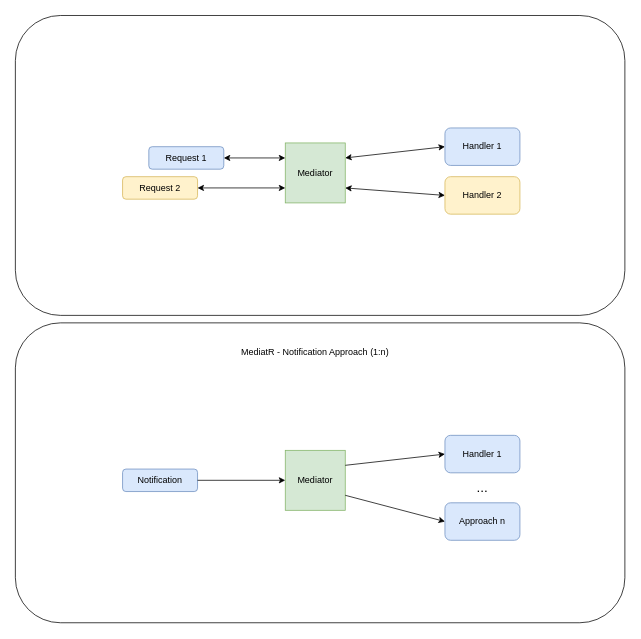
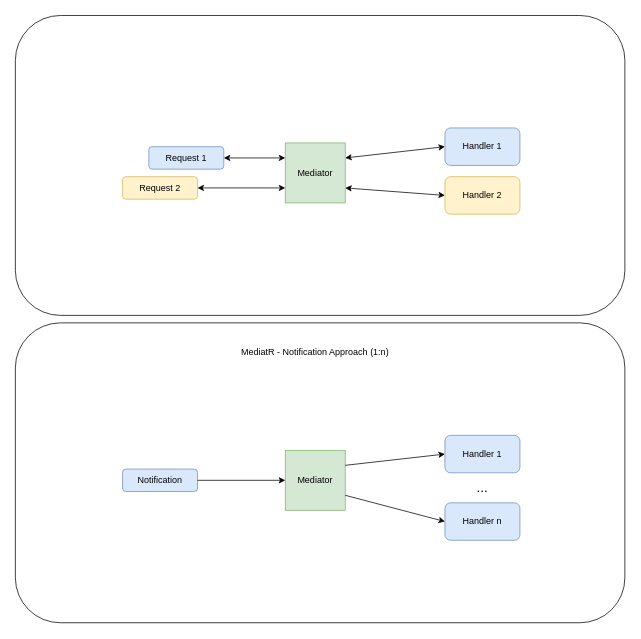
(483, 522) -> (483, 522)
